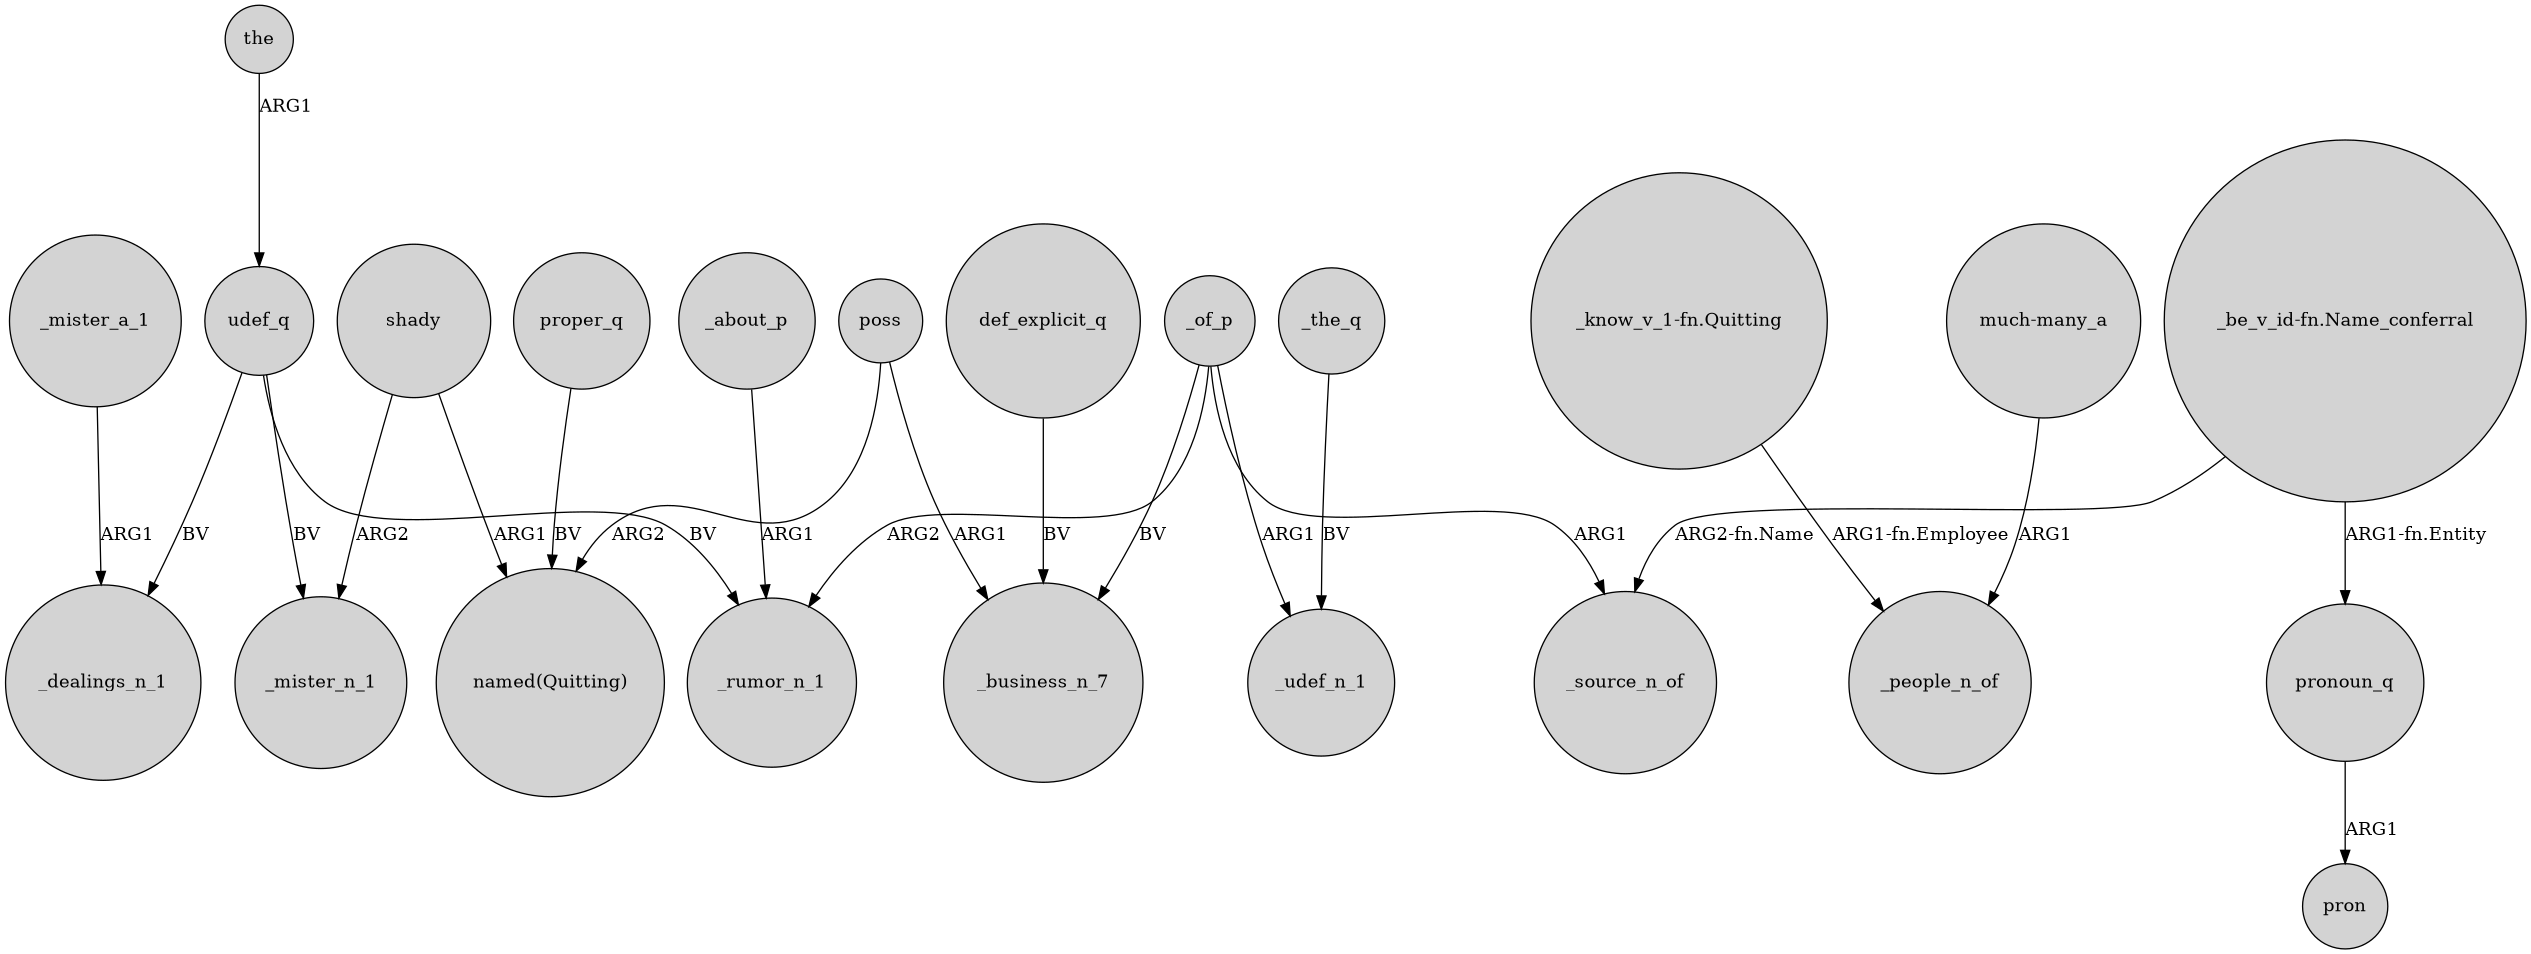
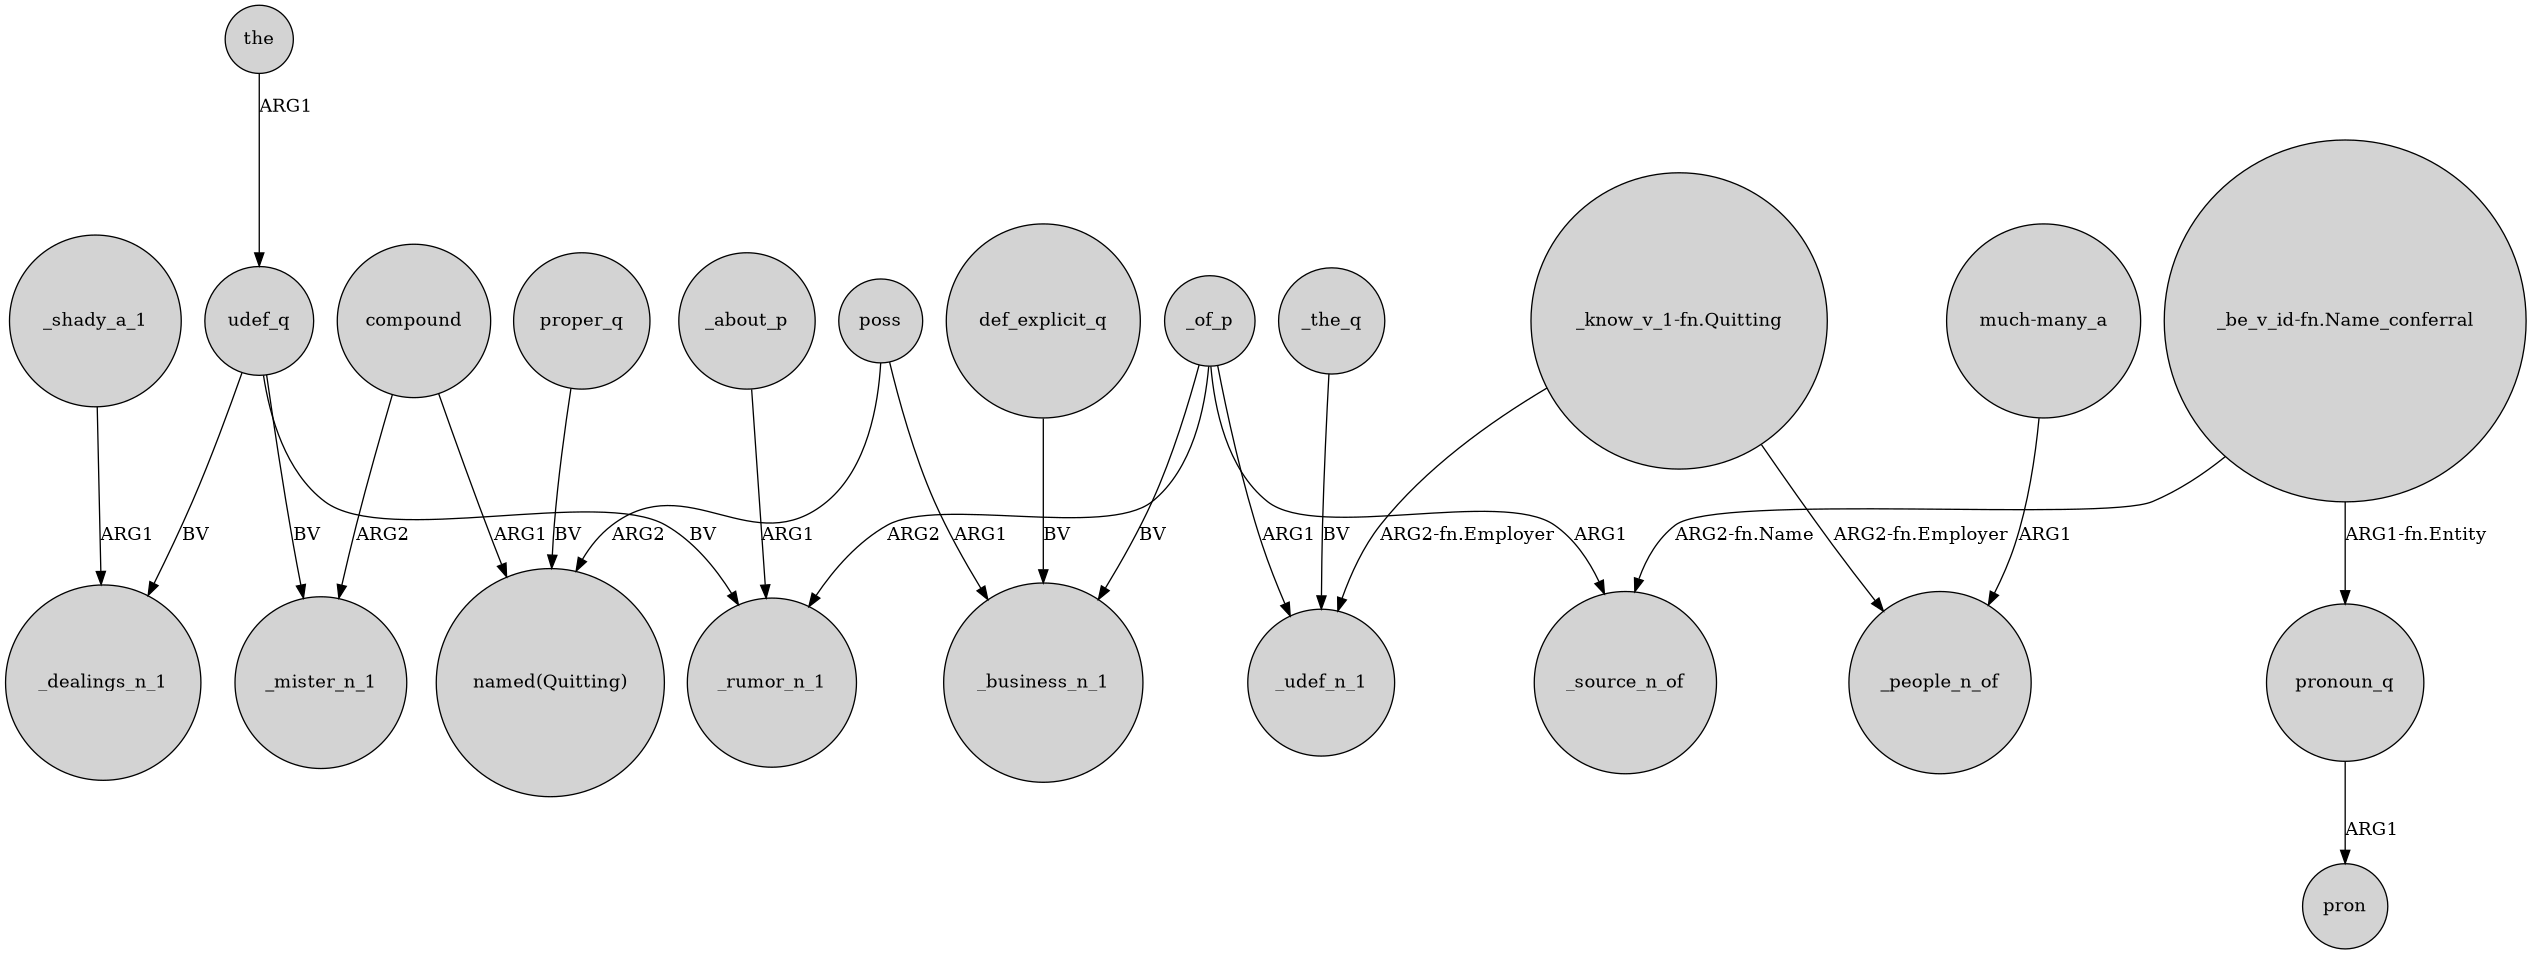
(95, 321) -> (95, 321)
(414, 321) -> (414, 321)
none -> (1426, 476)
(1921, 535) -> (1921, 535)
(1043, 683) -> (1043, 683)
